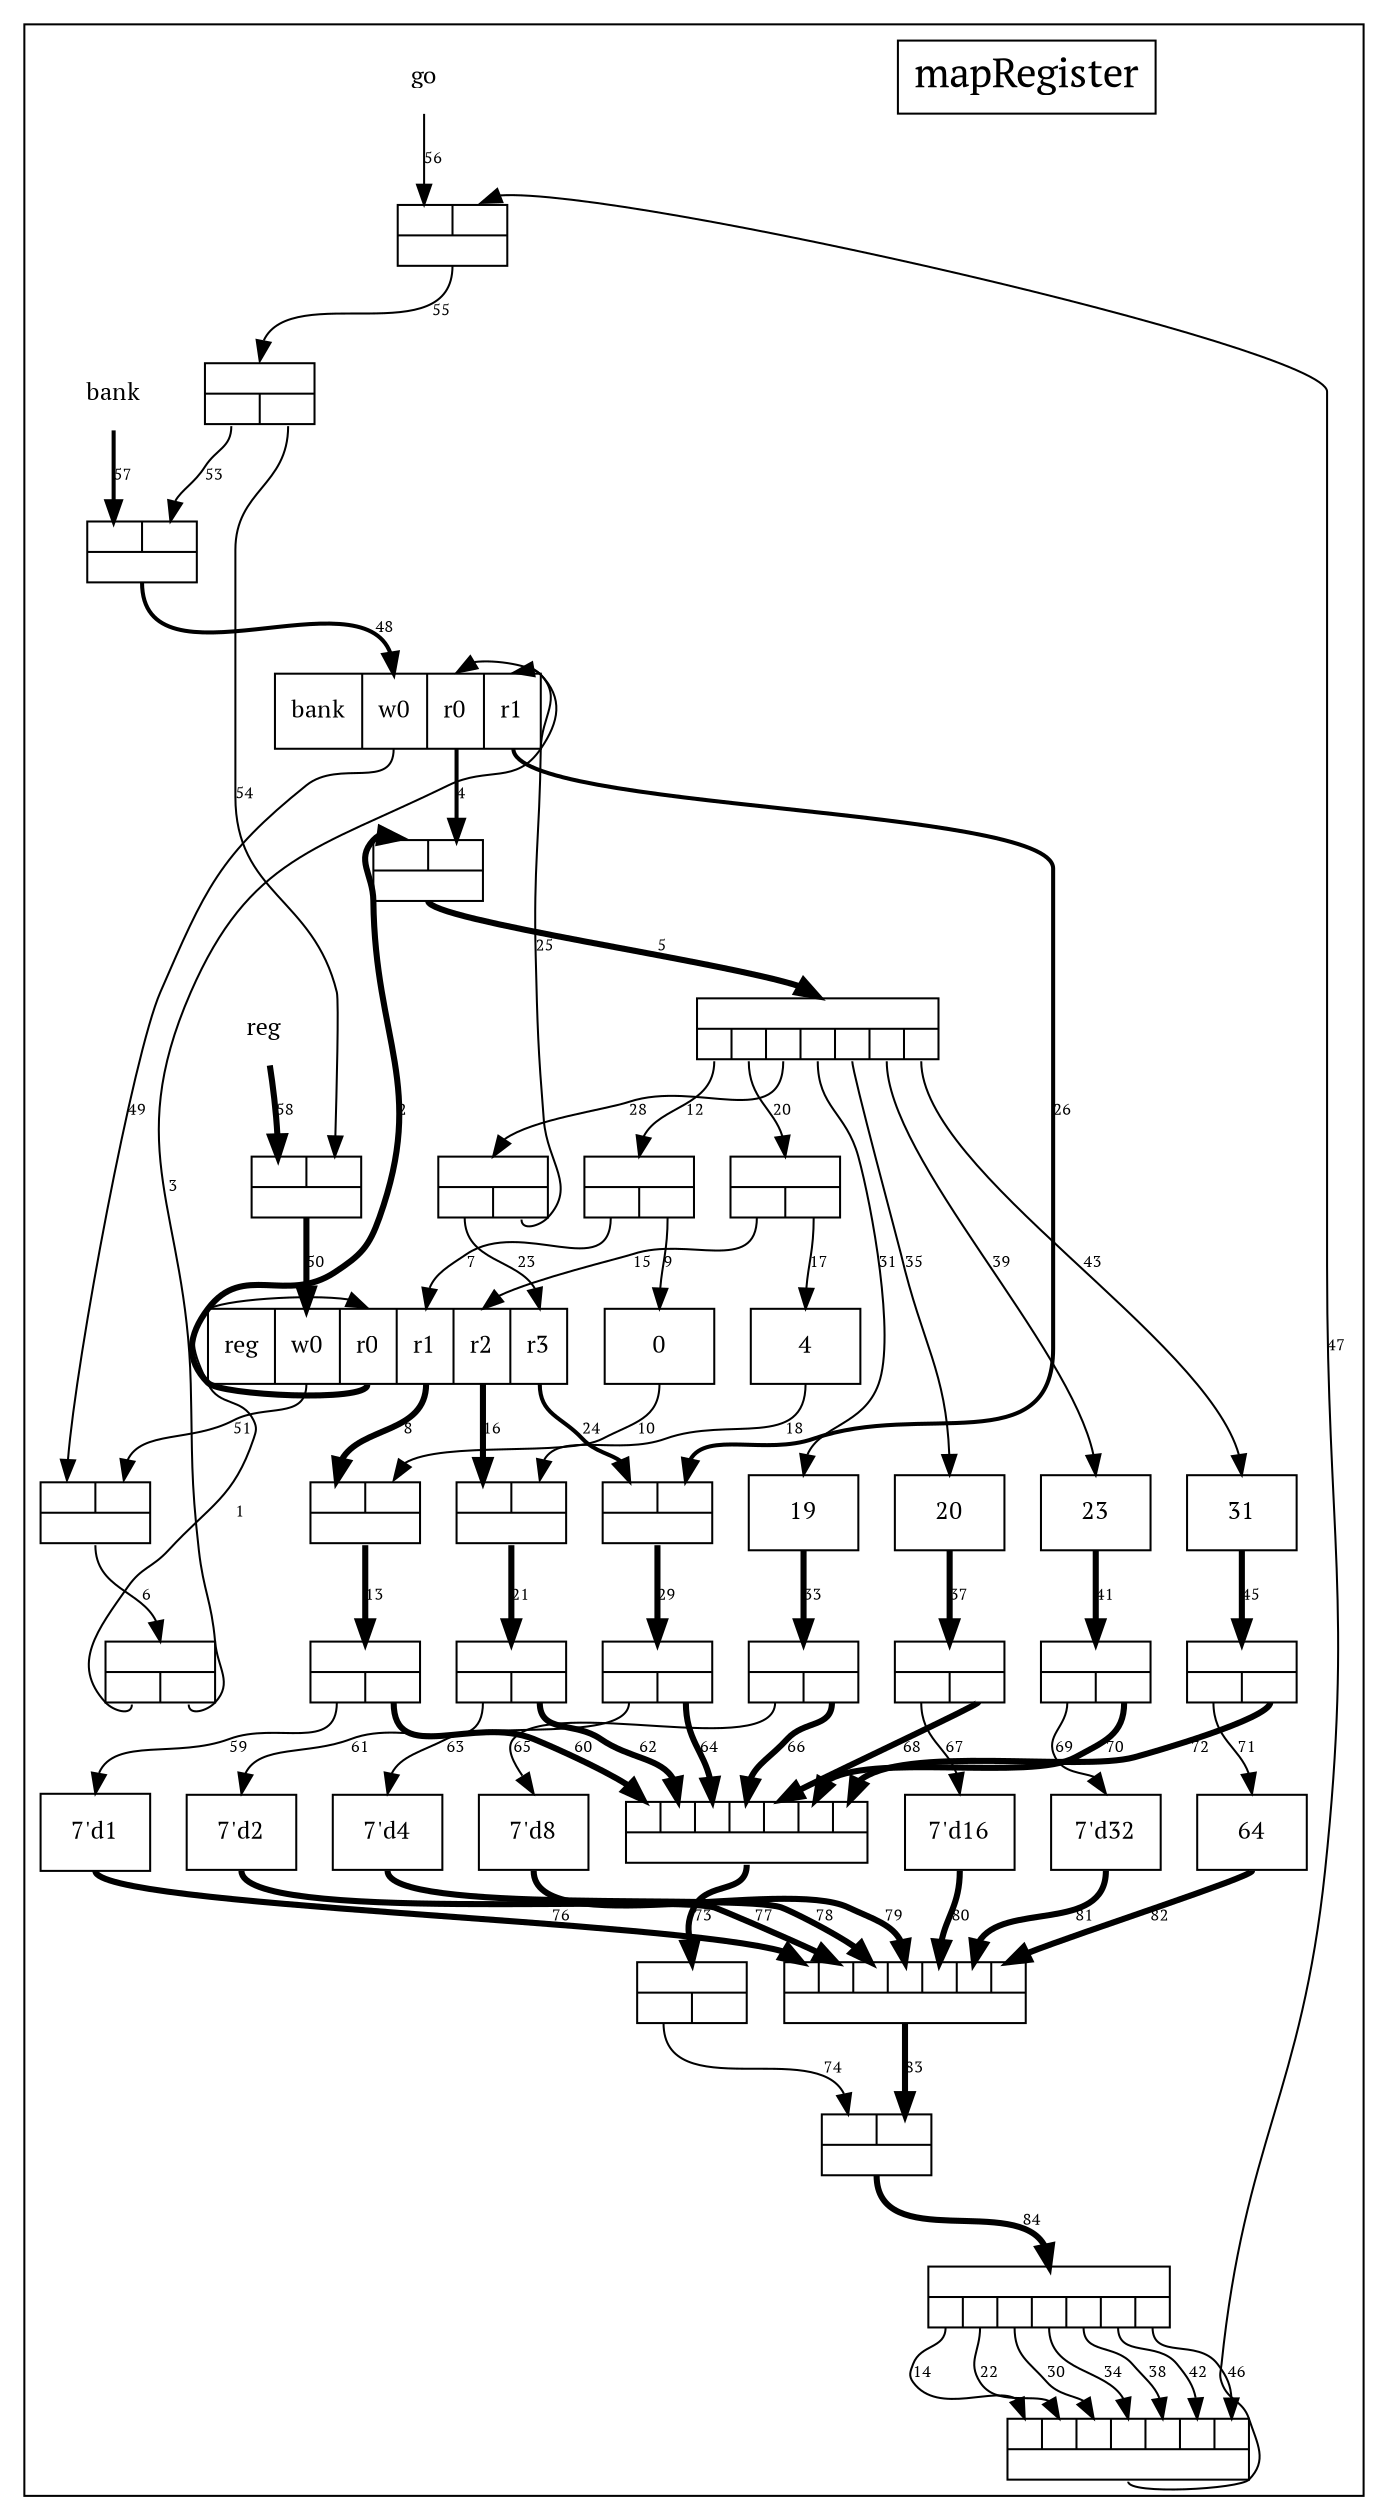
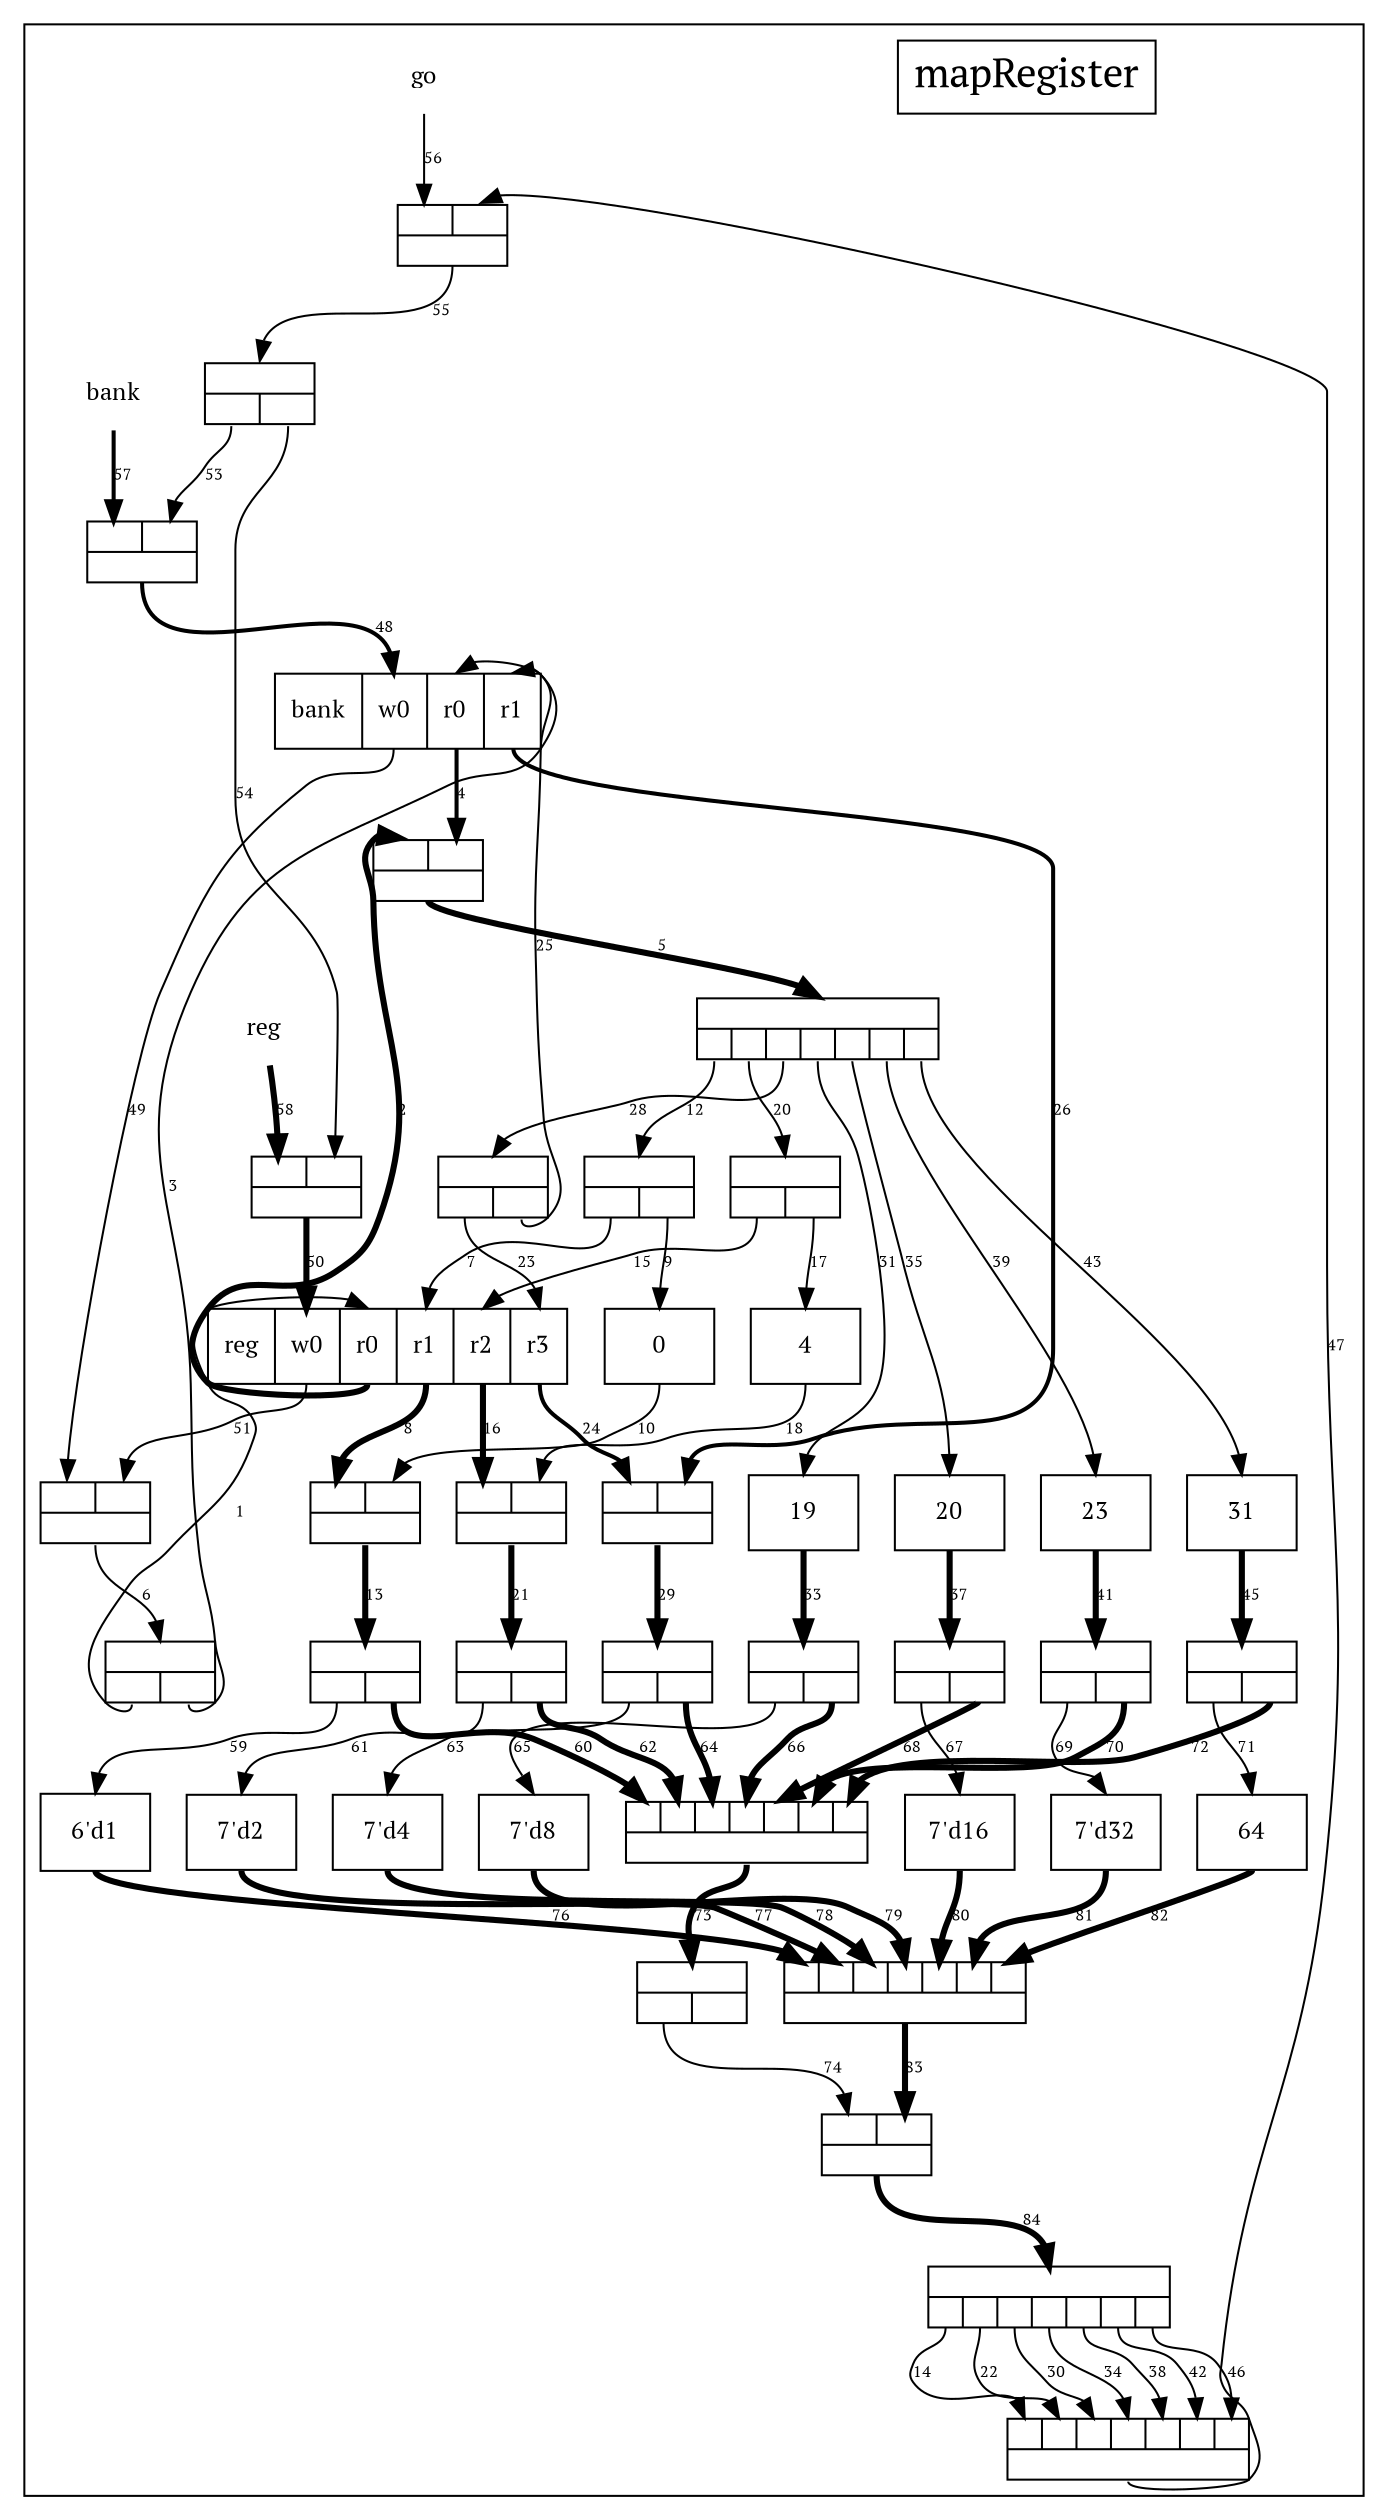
(95, 1832) -> (95, 1832)
